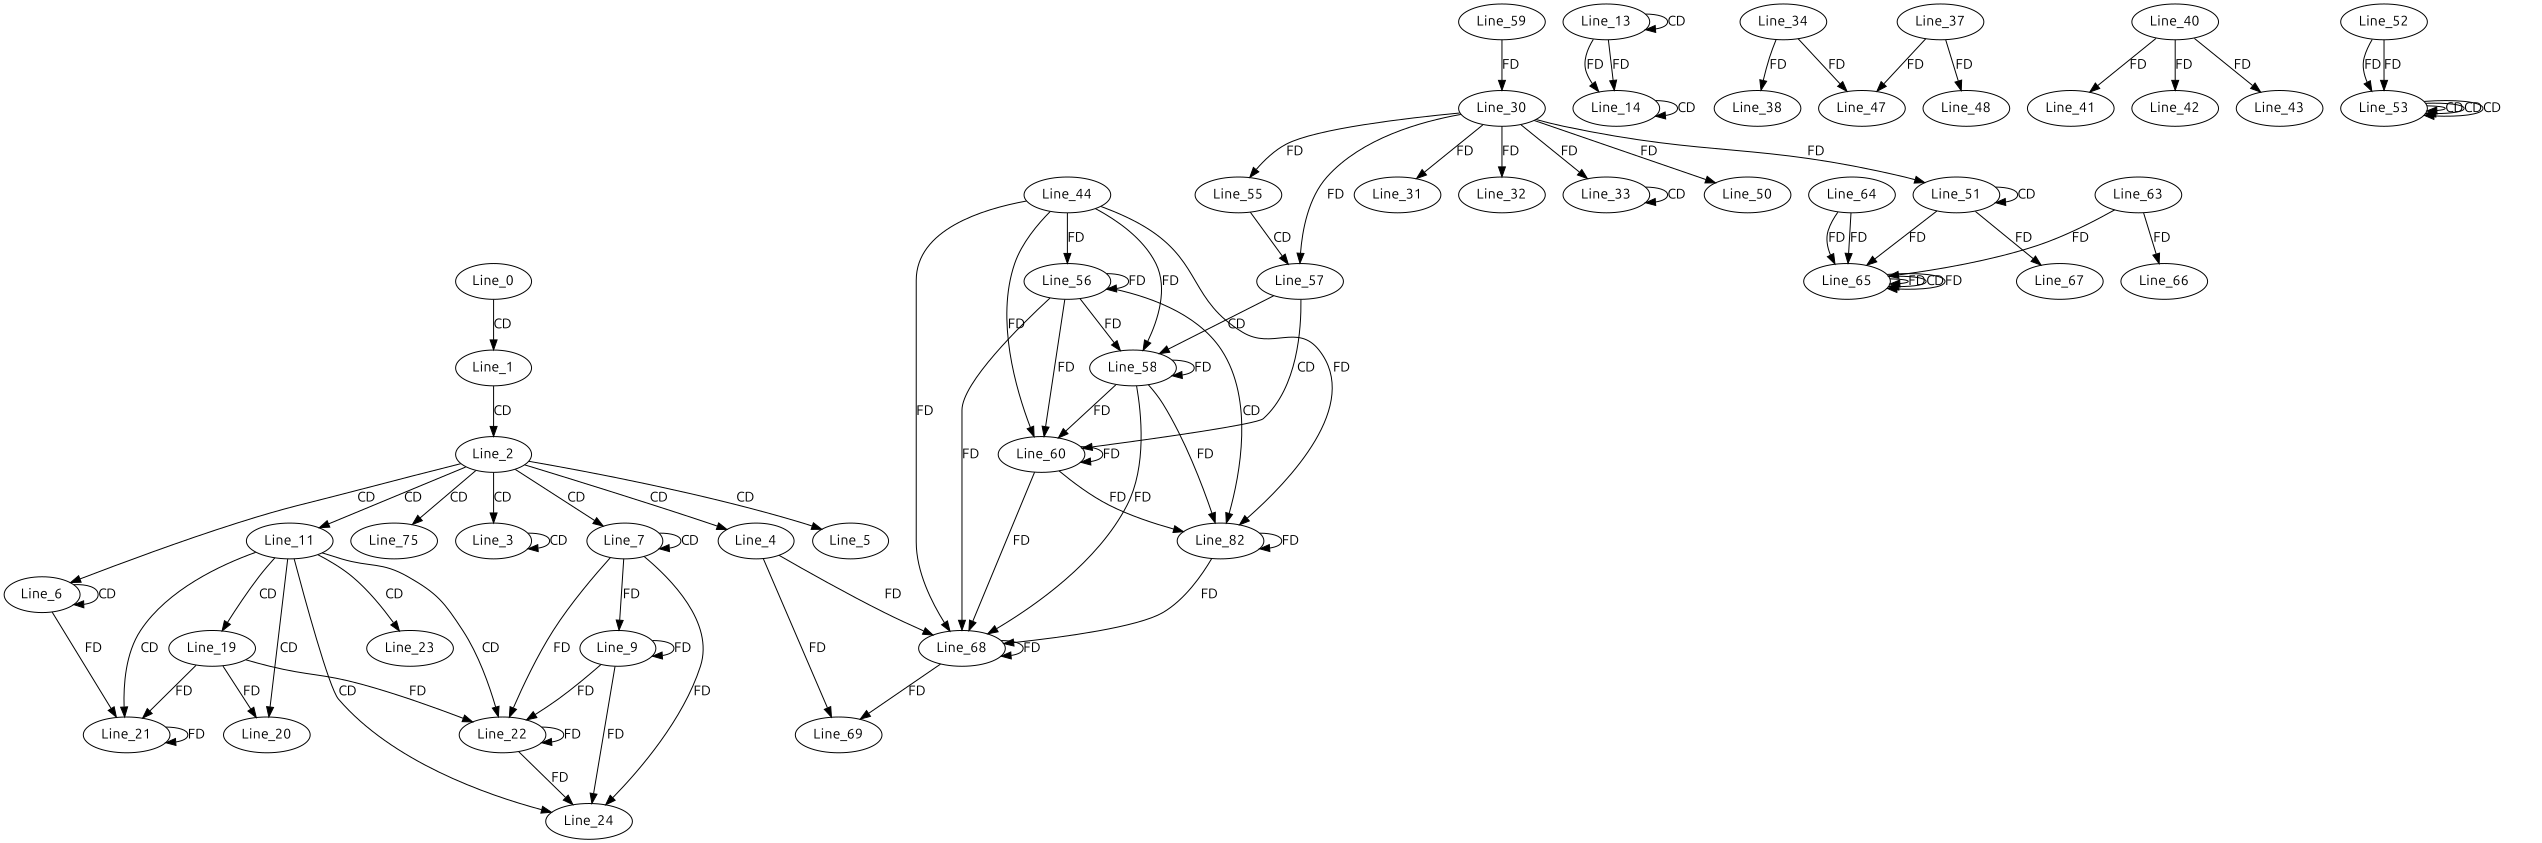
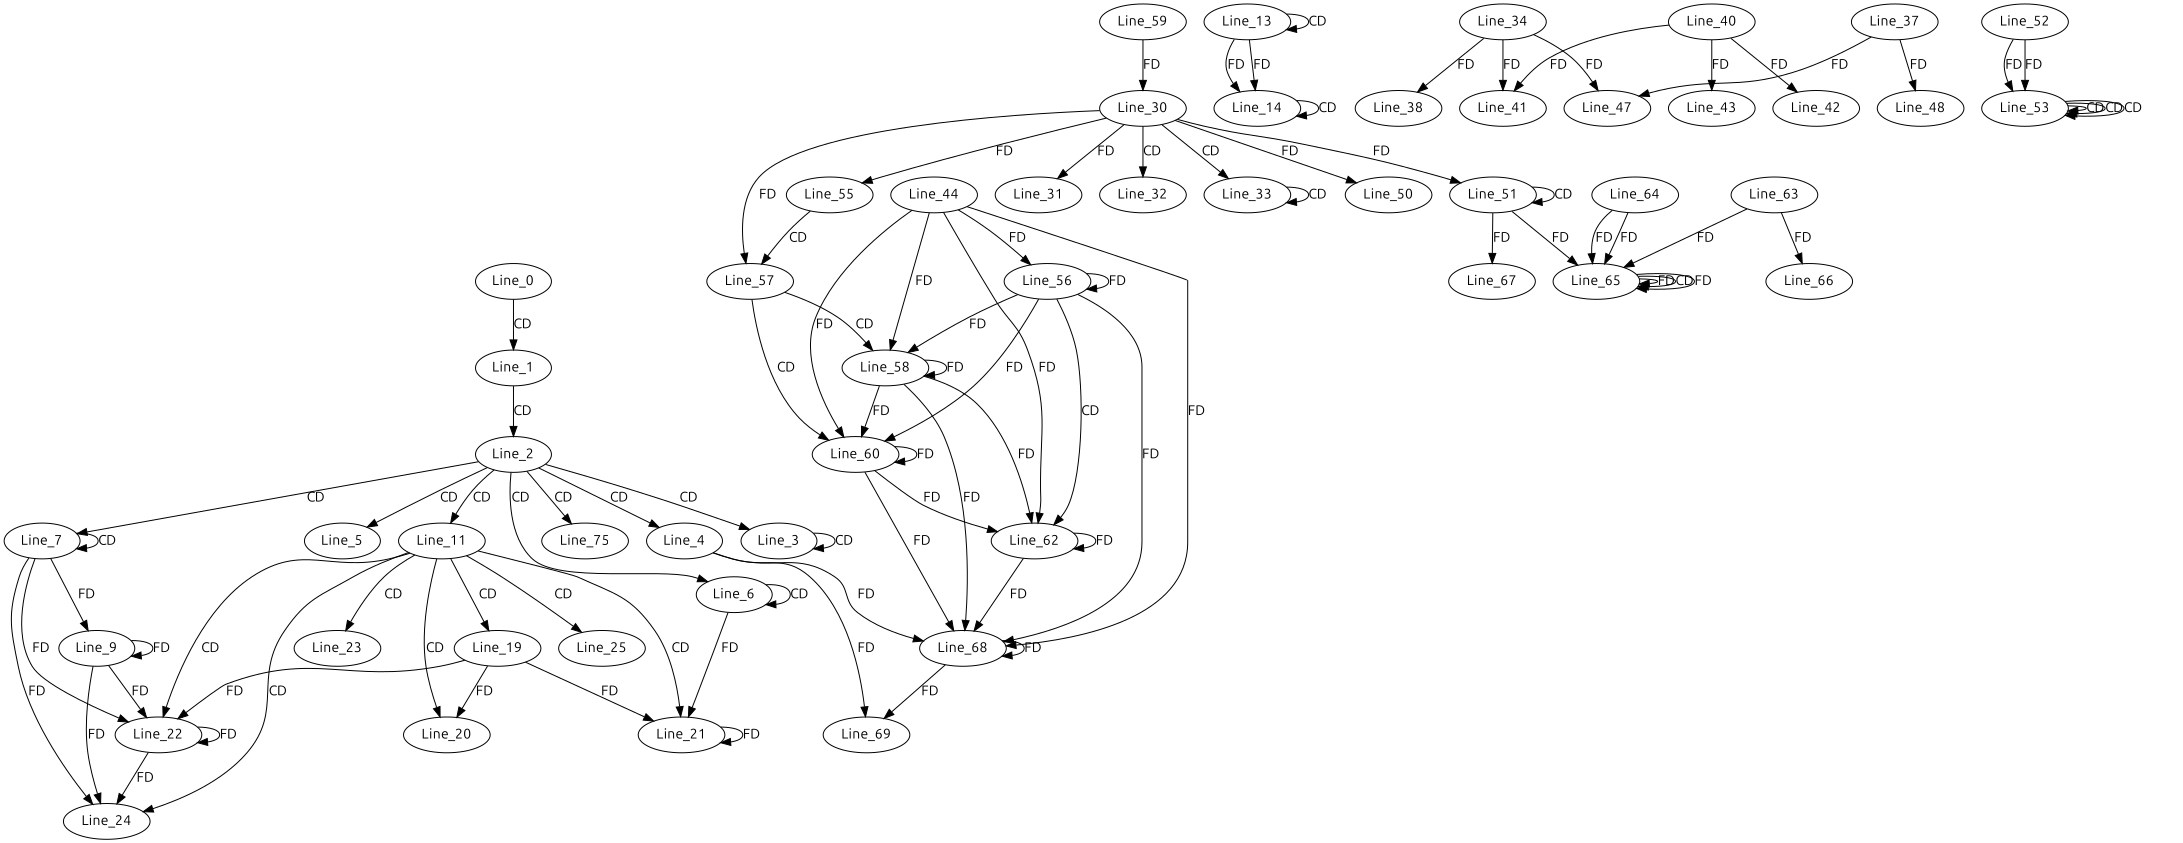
none -> (1503, 60)
(1511, 152) -> (1152, 152)
(1570, 152) -> (1211, 152)
(1220, 541) -> (1035, 541)
none -> (602, 648)
